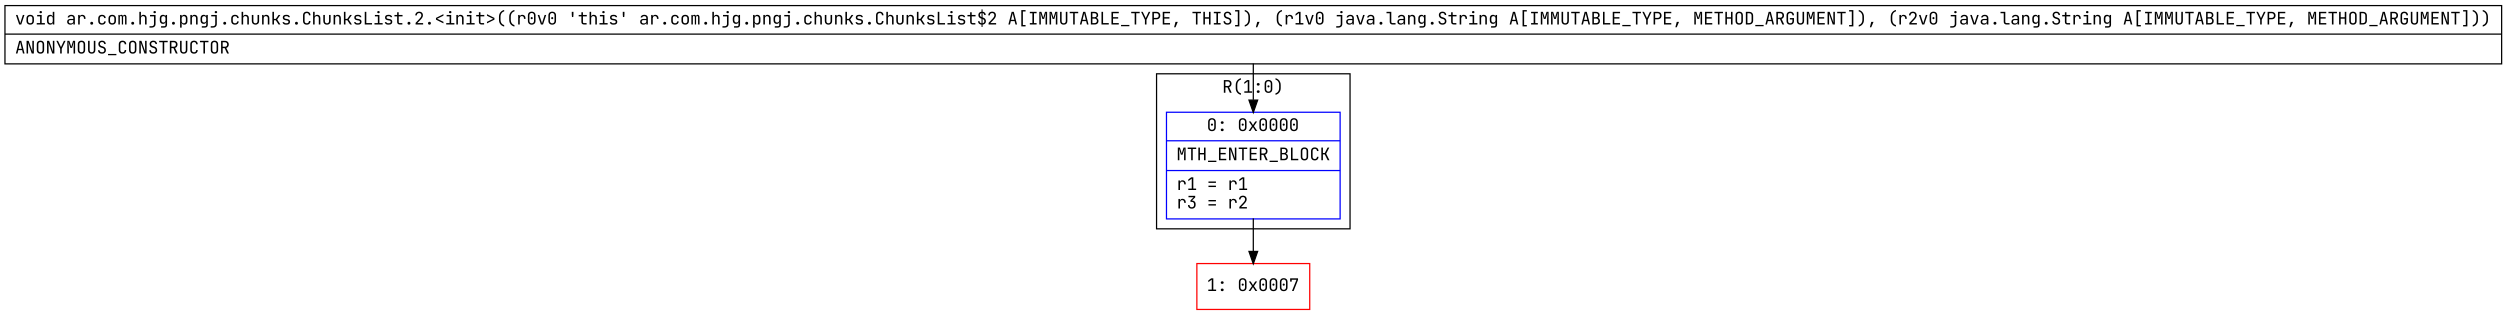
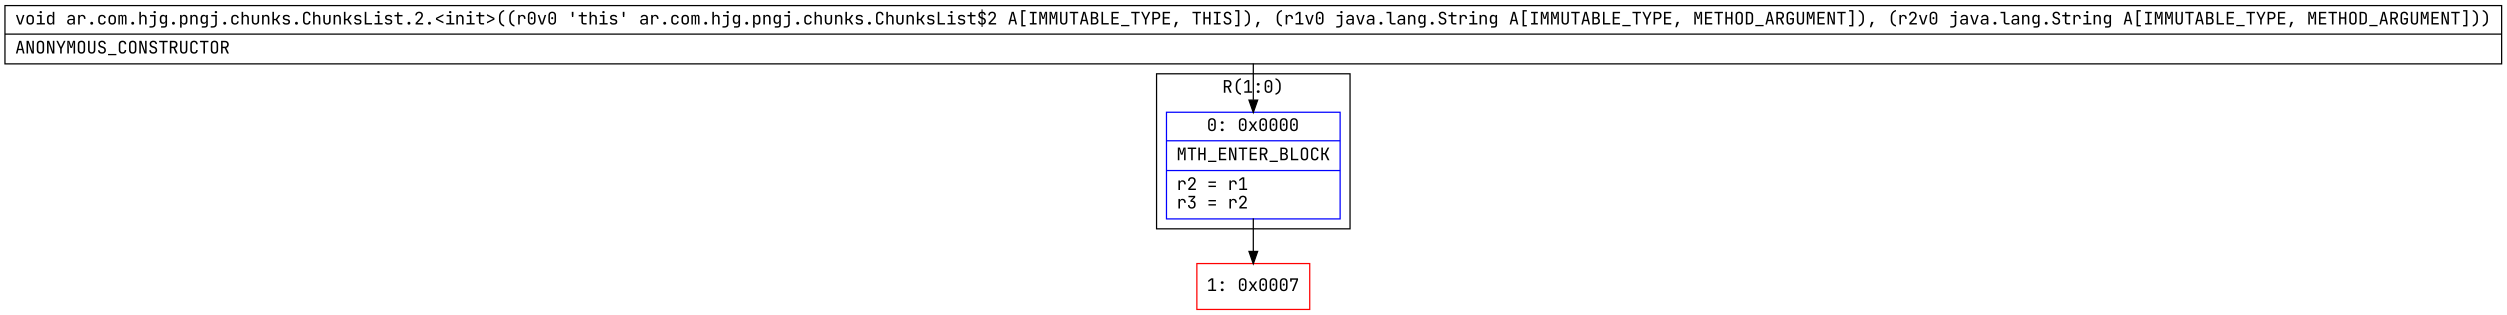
(1212, 185) -> (1212, 185)
